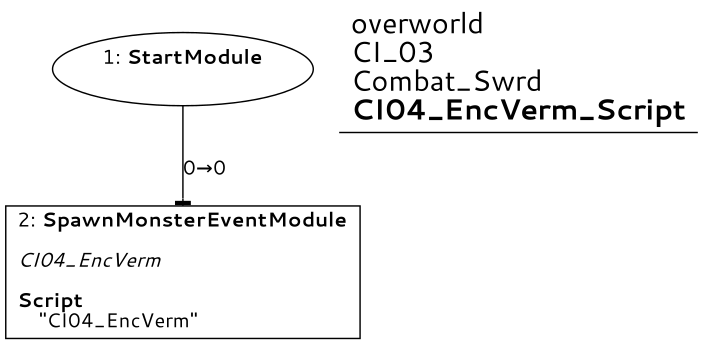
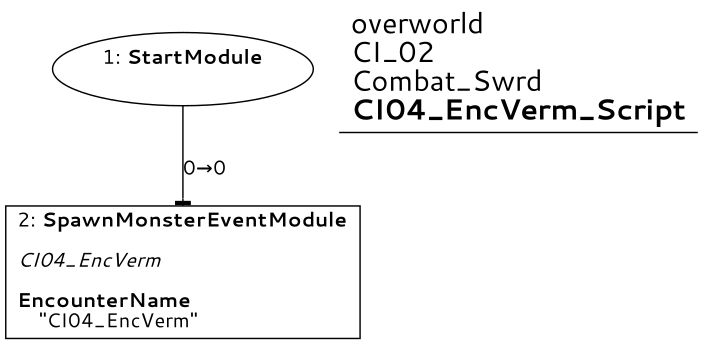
(393, 53) -> (393, 53)
(50, 301) -> (104, 301)
